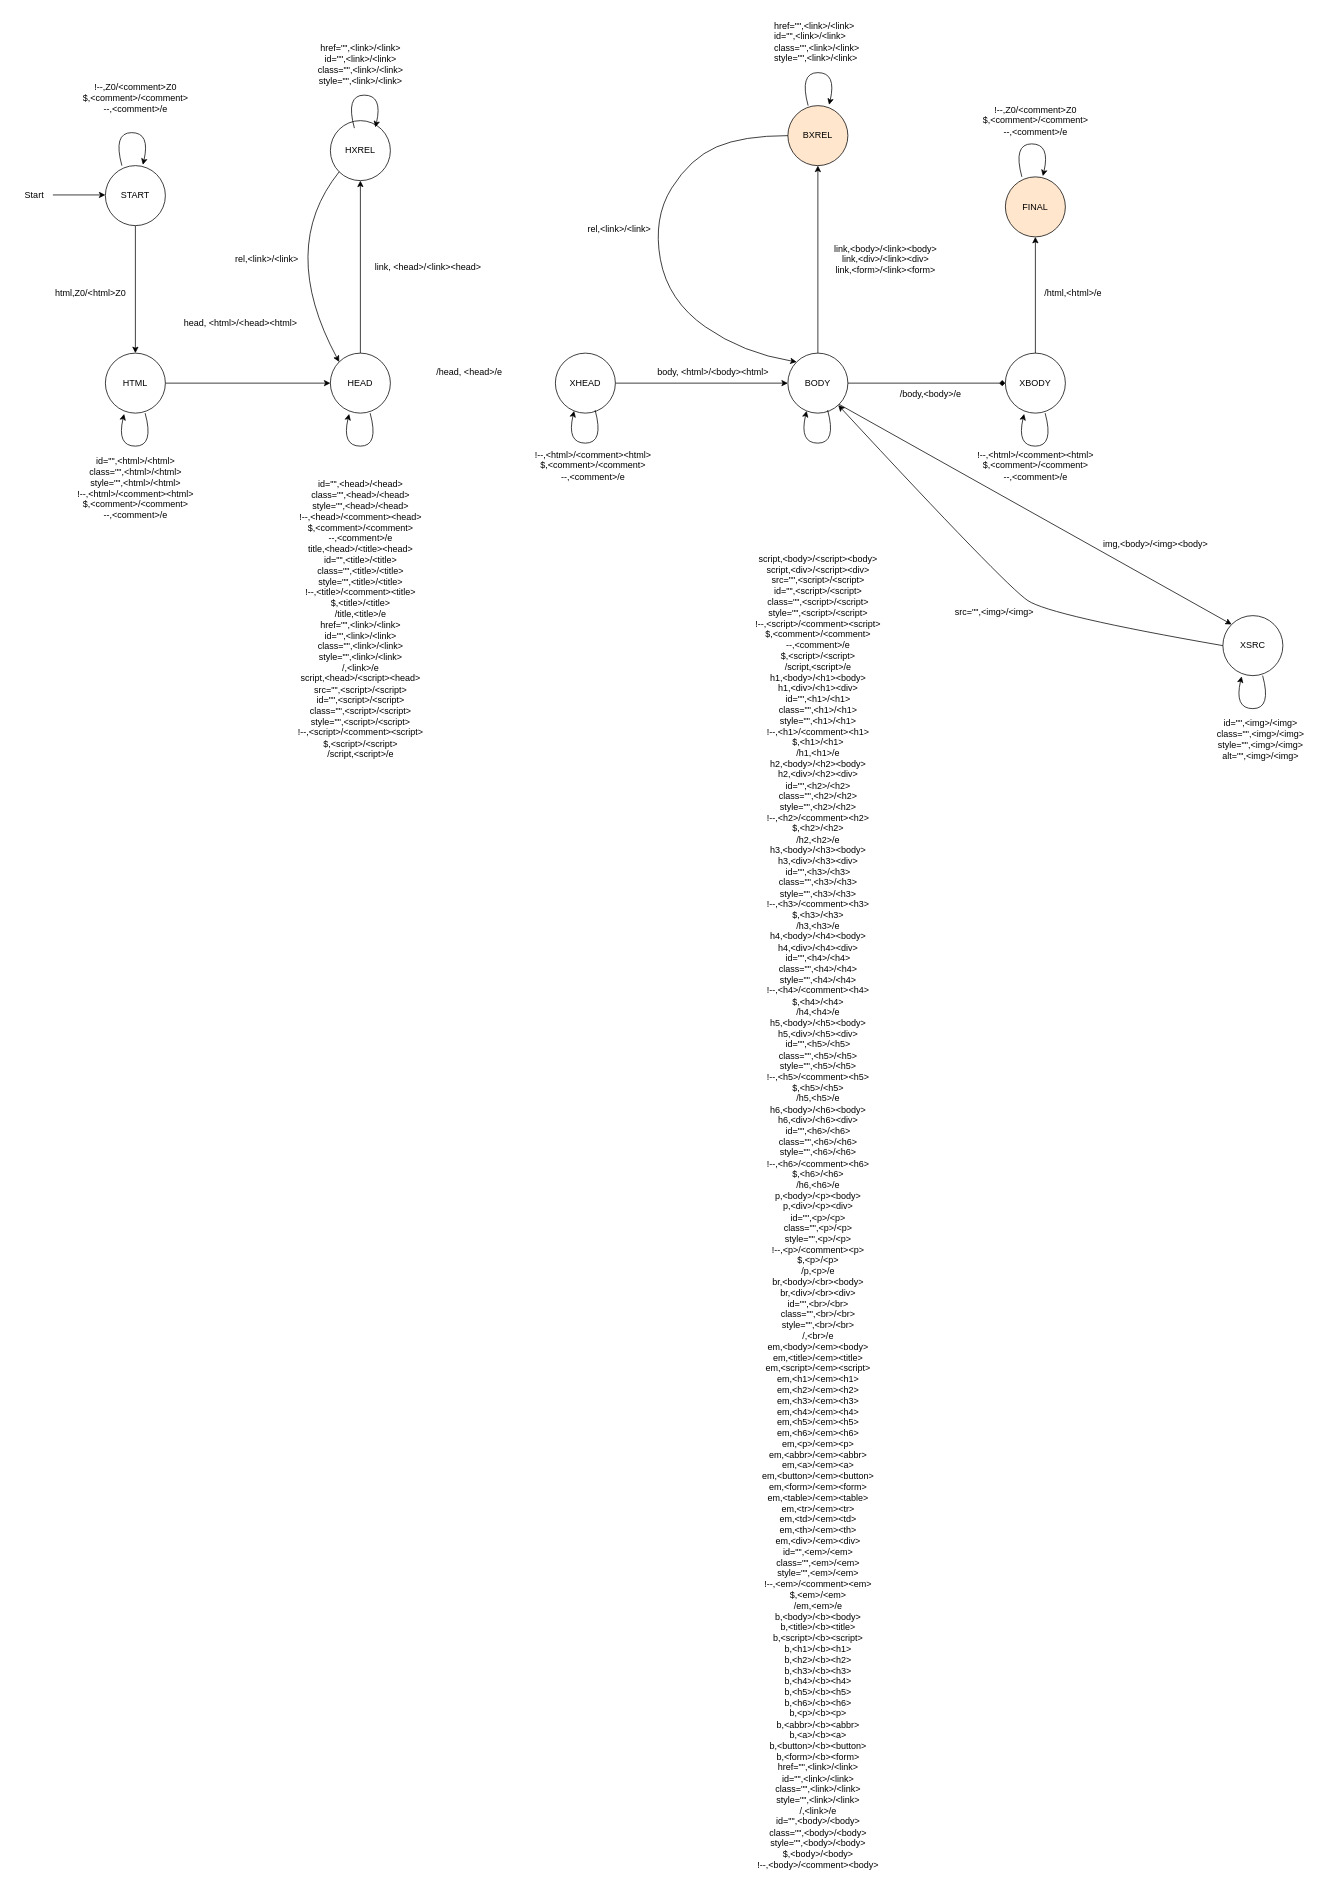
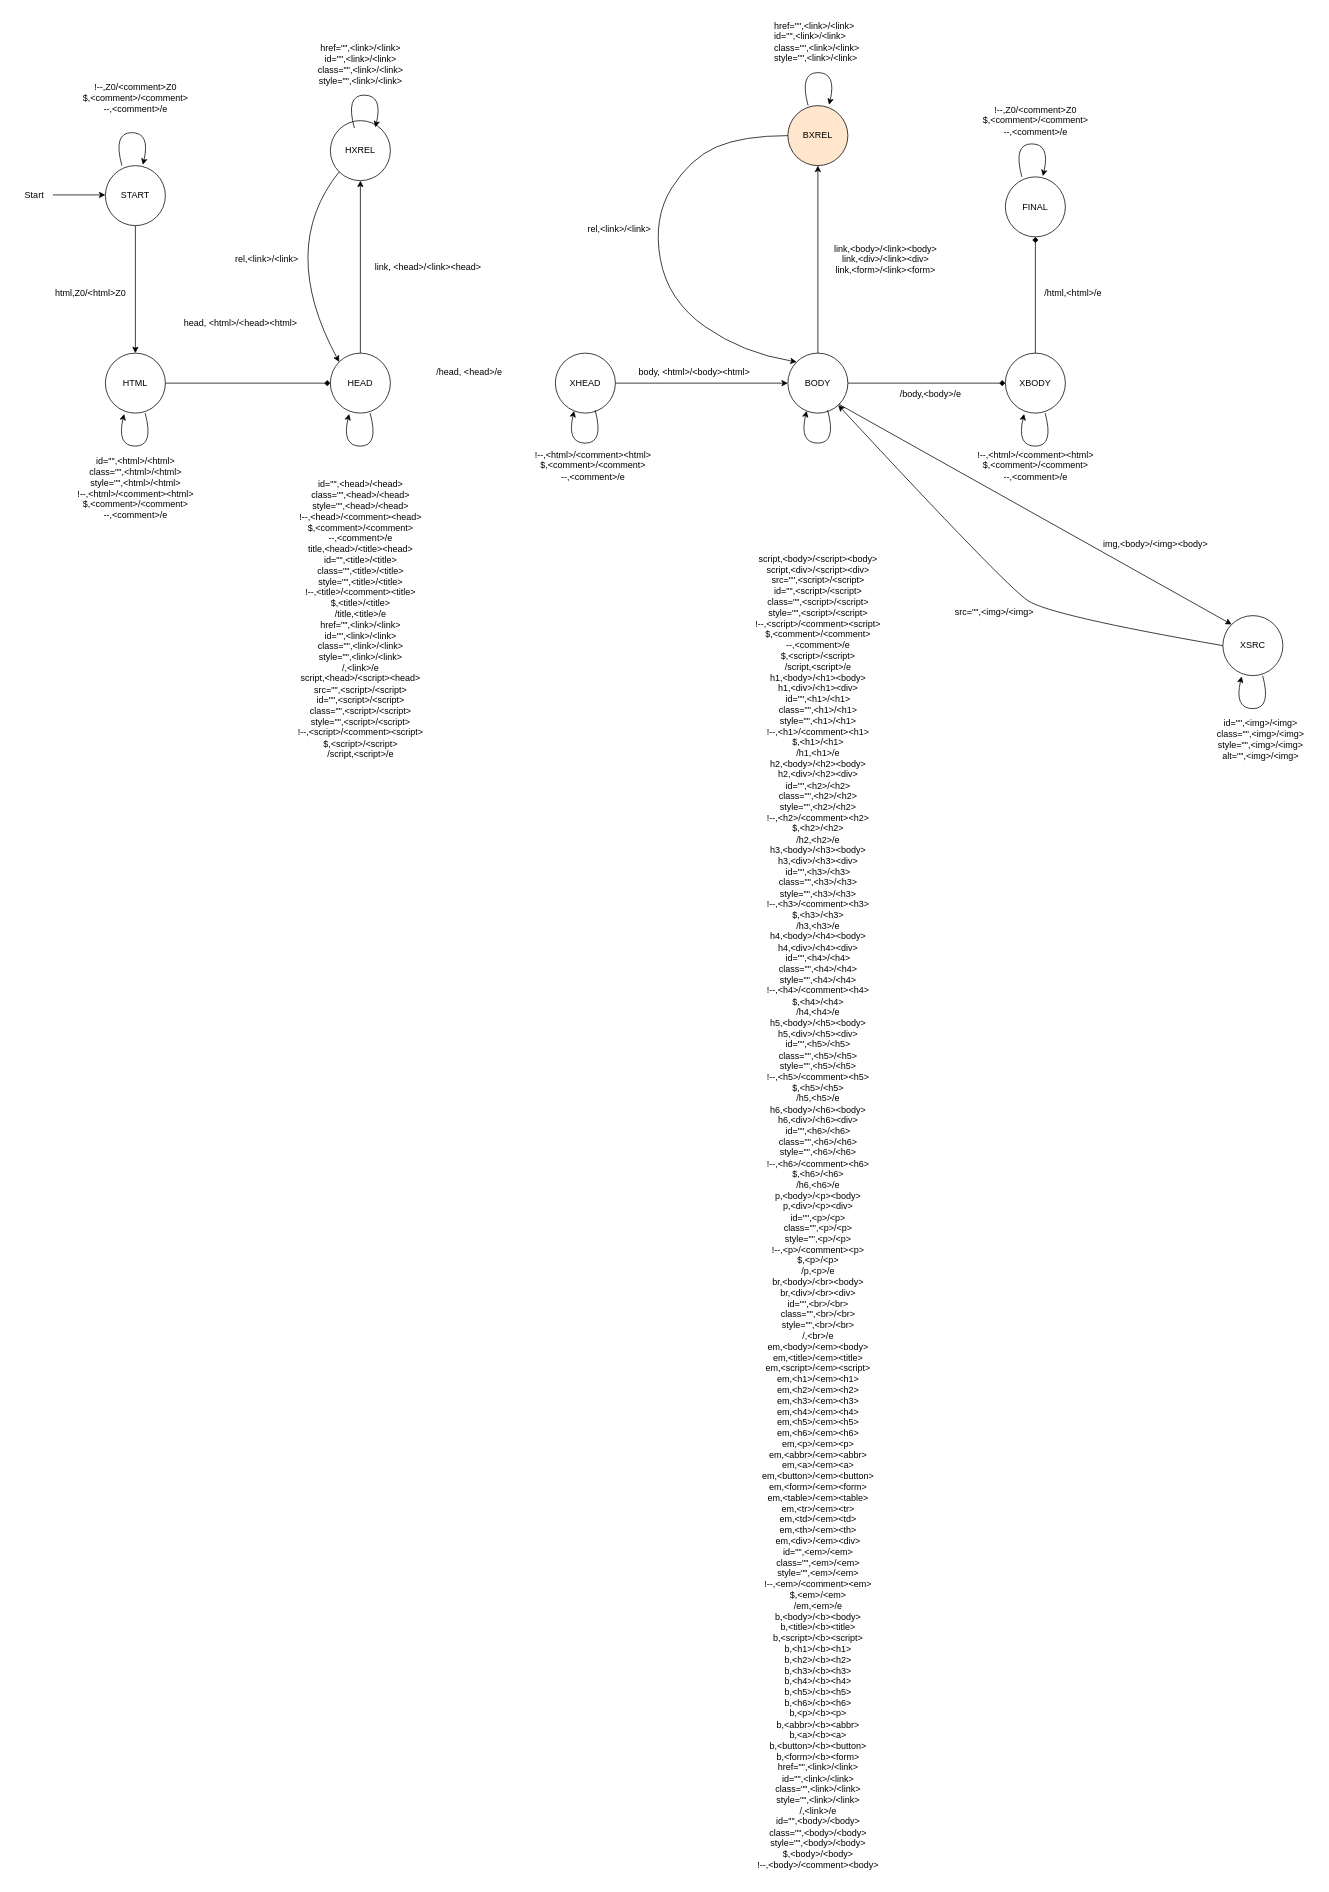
(1035, 207) -> (1035, 207)
(1035, 243) -> (1035, 243)
(713, 372) -> (694, 372)
(324, 383) -> (323, 383)
